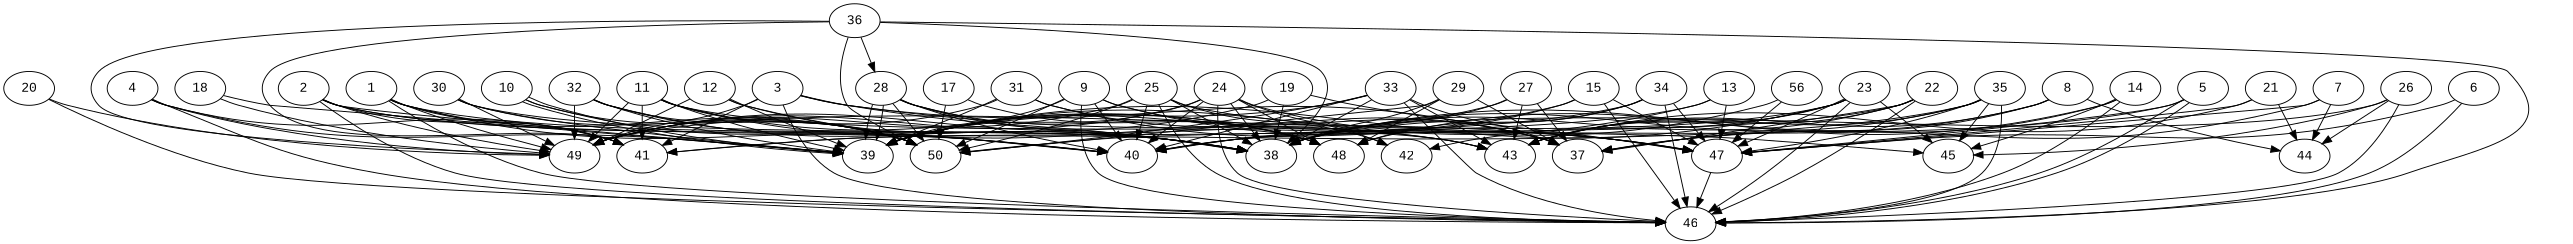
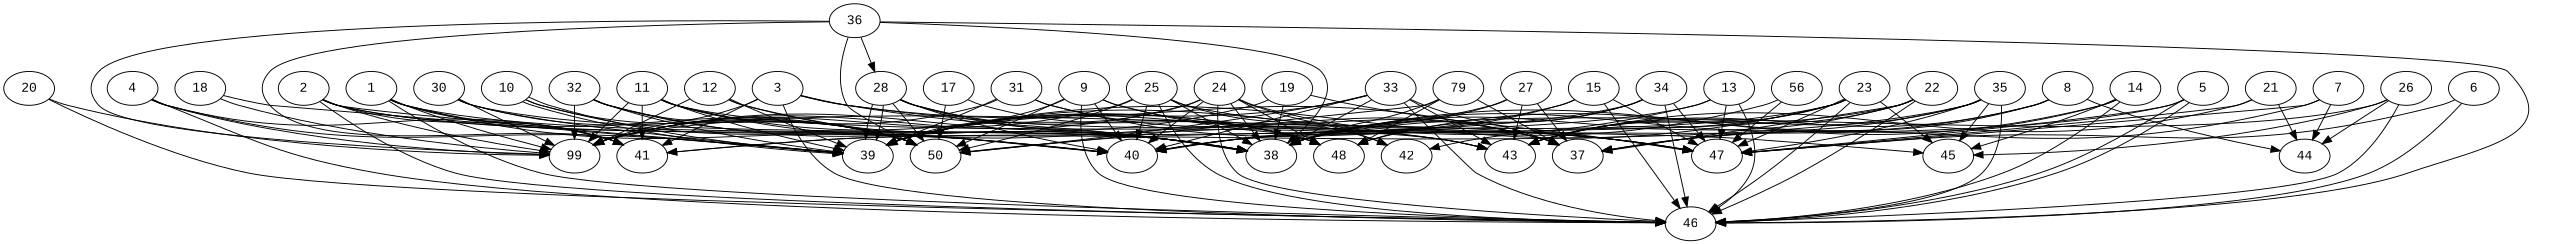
(1458, 88) -> (1458, 88)
(575, 156) -> (575, 156)
(1706, 186) -> (1754, 161)
